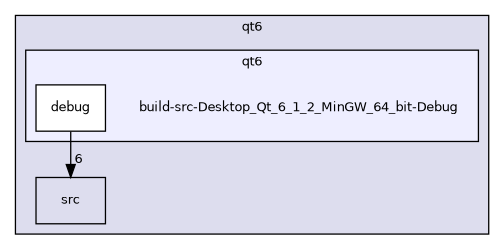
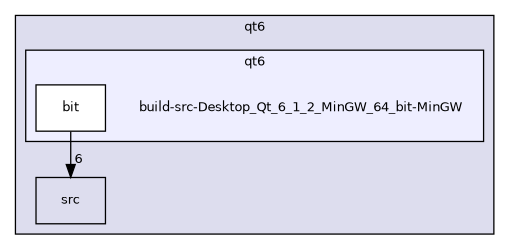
(71, 108) -> (71, 108)
(298, 108) -> (301, 108)
